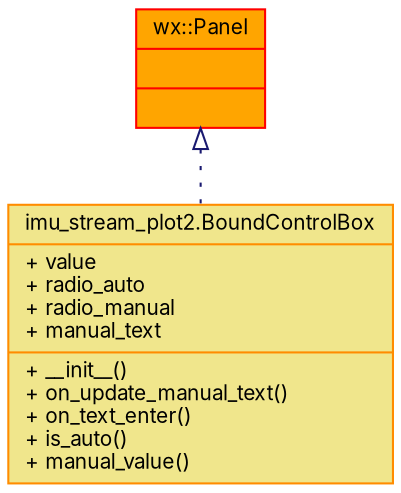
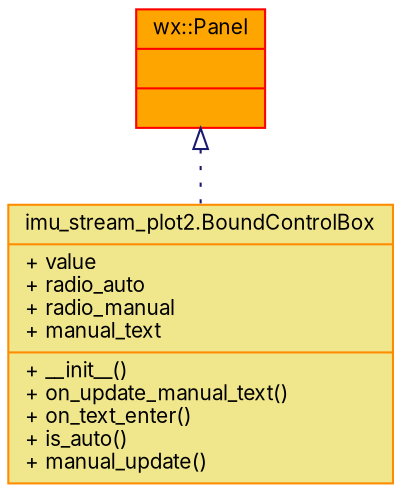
(108, 463) -> (116, 463)
